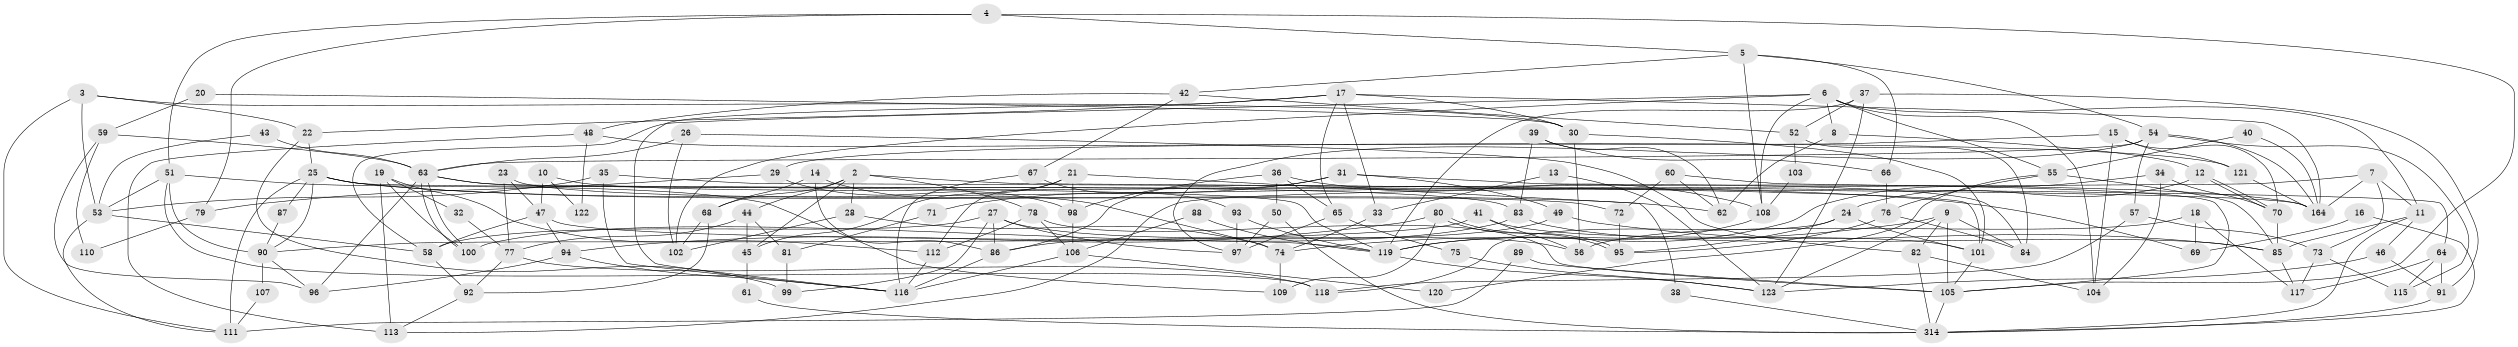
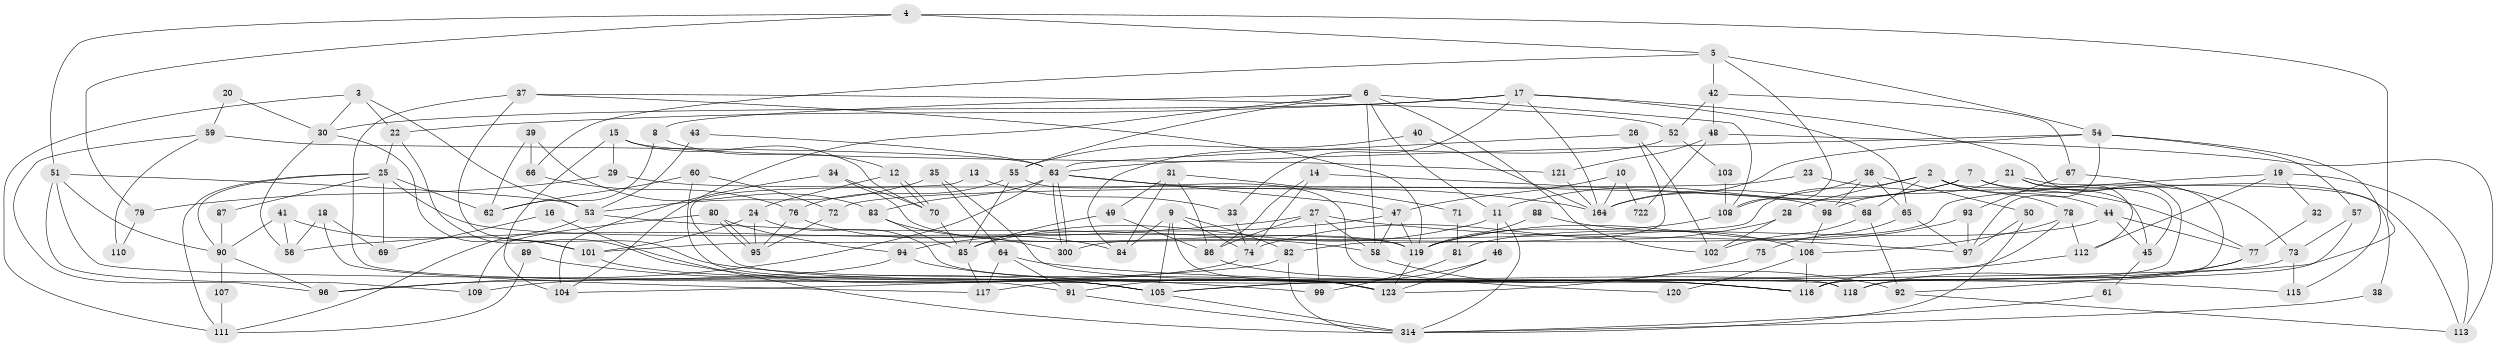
(526, 197) -> (1242, 192)
(582, 213) -> (1641, 213)
(469, 253) -> (1065, 253)
